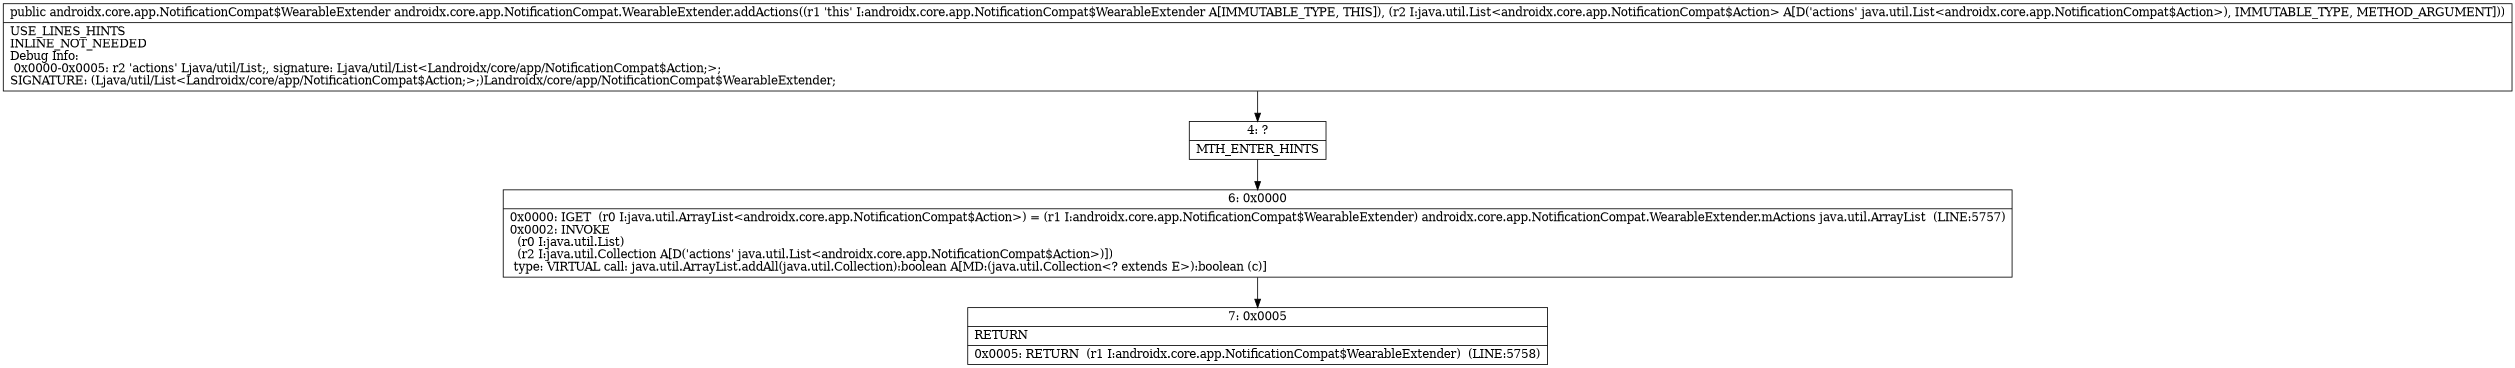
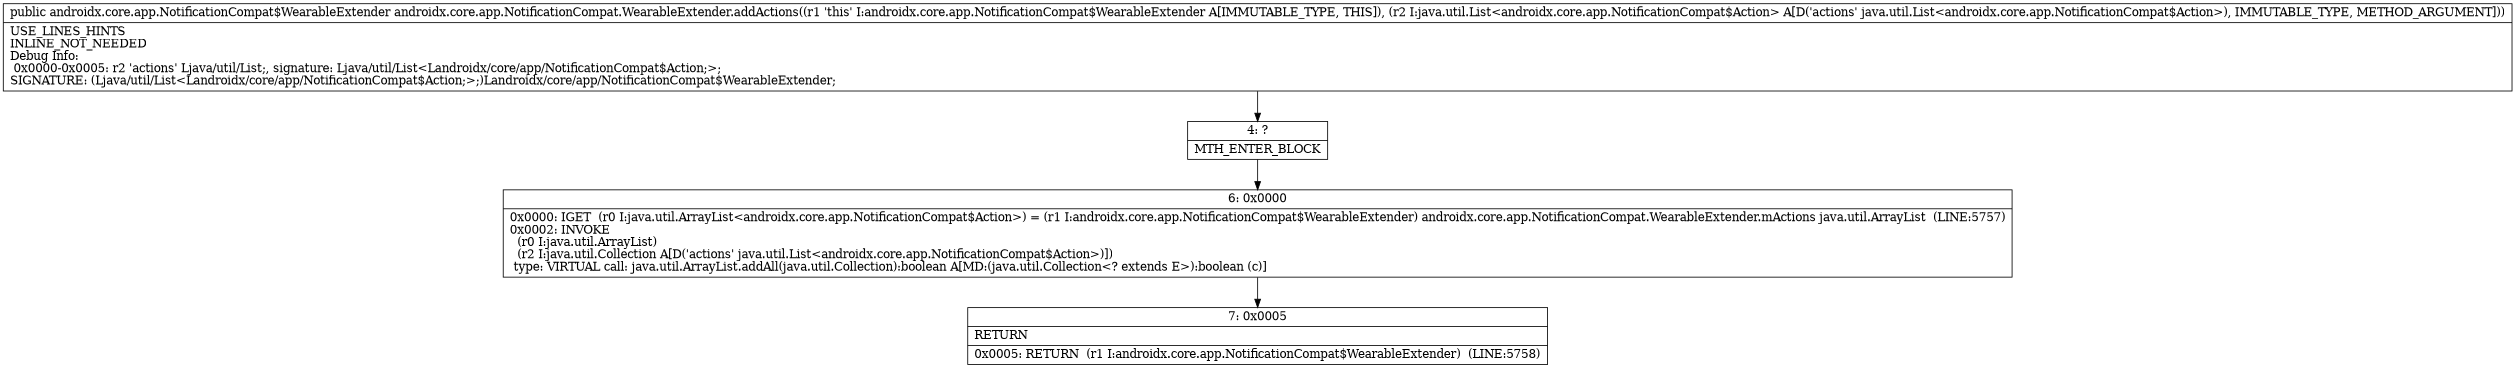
(1258, 149) -> (1258, 149)
(567, 243) -> (584, 243)
